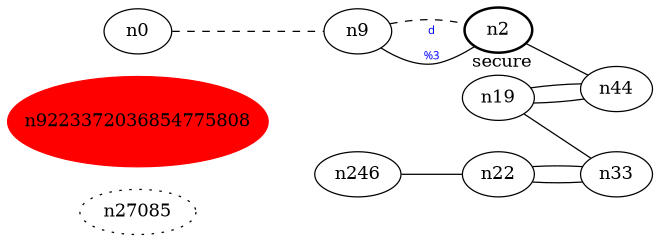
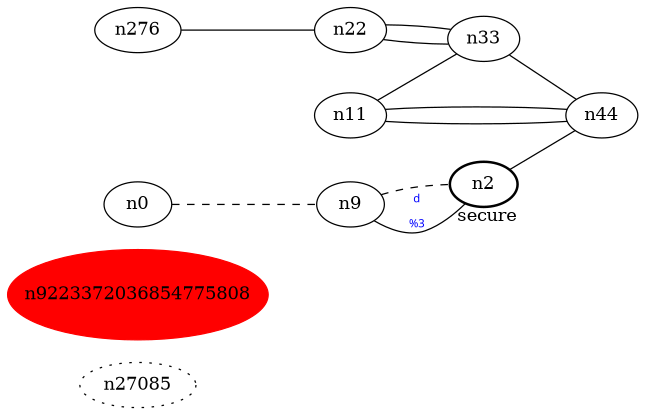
none -> (543, 77)
(498, 98) -> (351, 115)
(358, 174) -> (138, 30)
